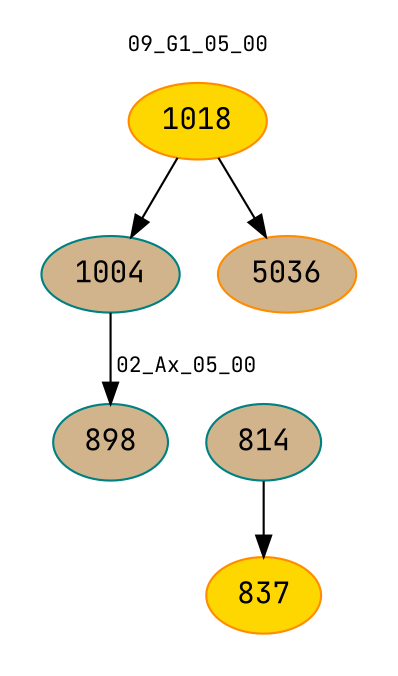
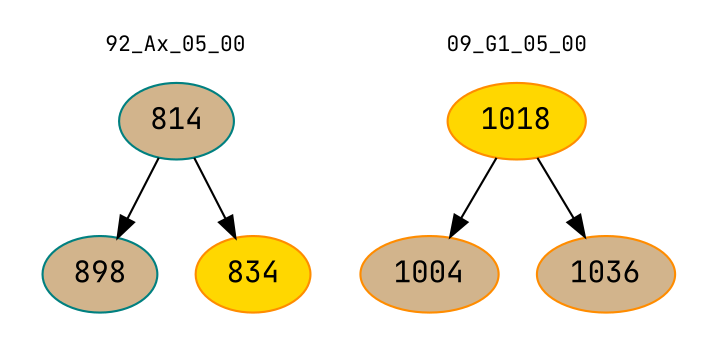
(111, 274) -> (430, 274)
(287, 274) -> (606, 274)
(111, 360) -> (143, 188)
(187, 367) -> (176, 46)
(264, 595) -> (253, 274)
